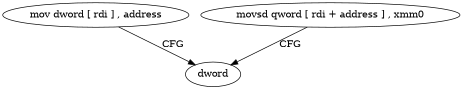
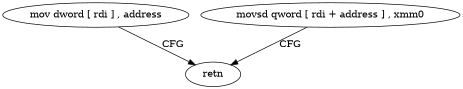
(213, 74) -> (213, 74)
